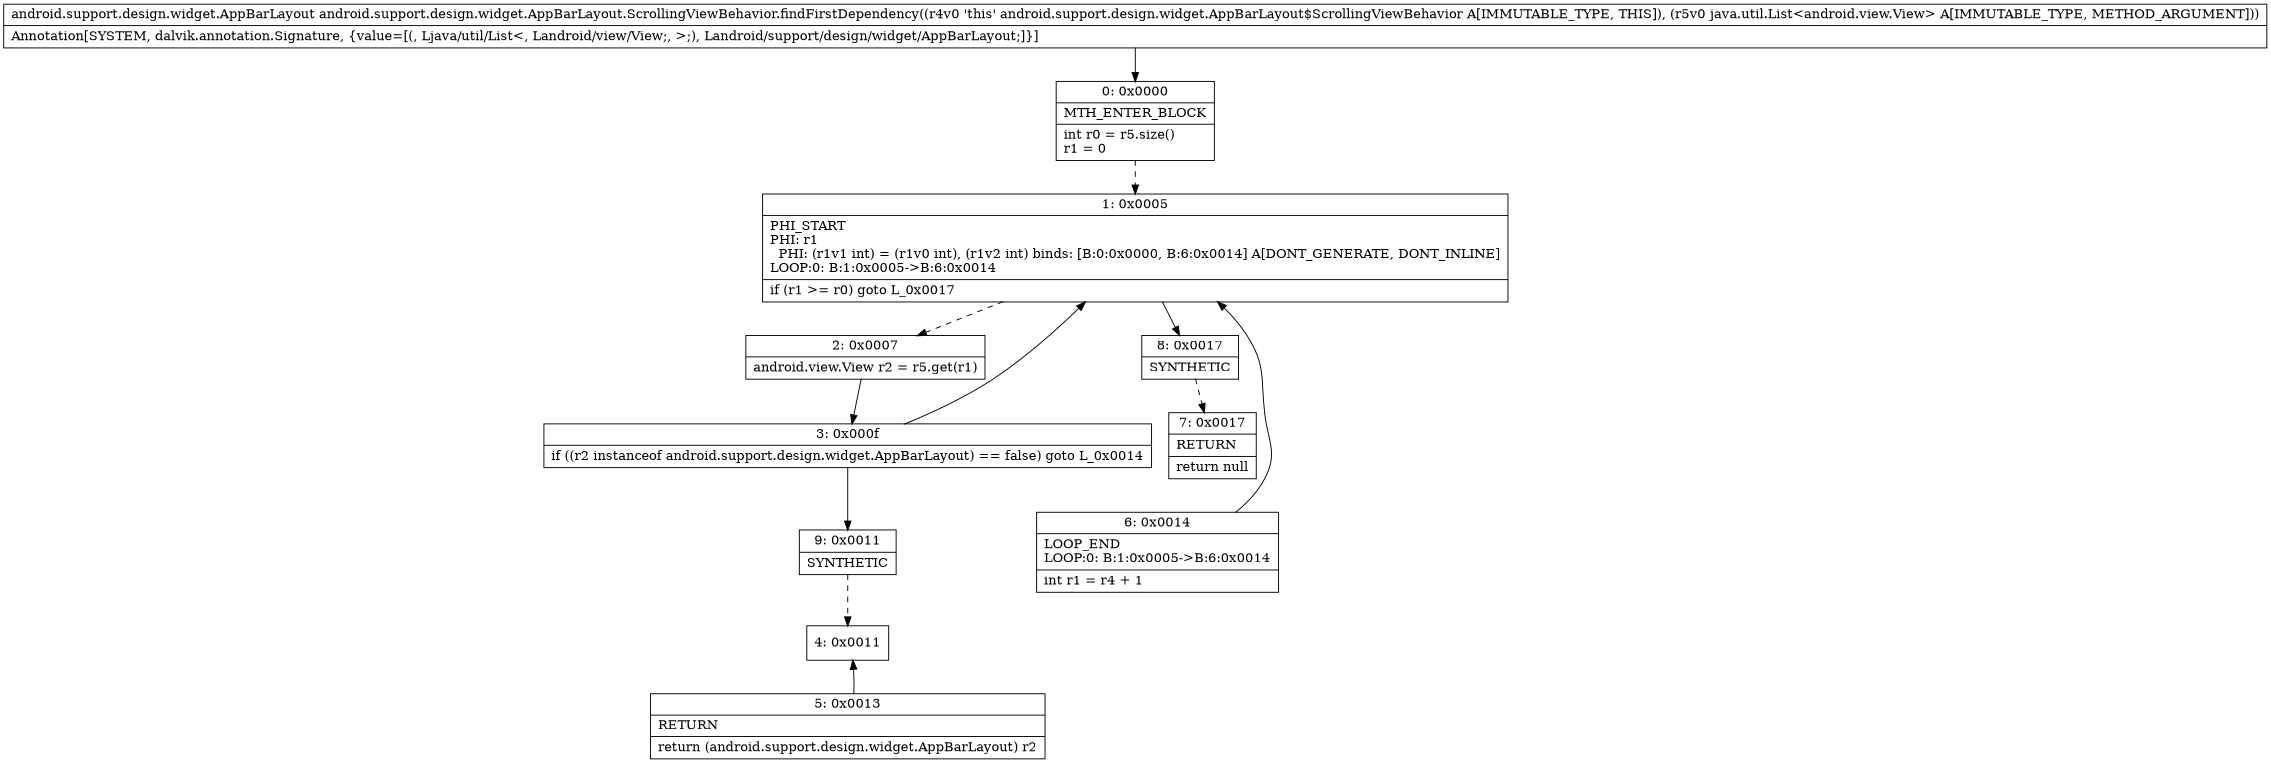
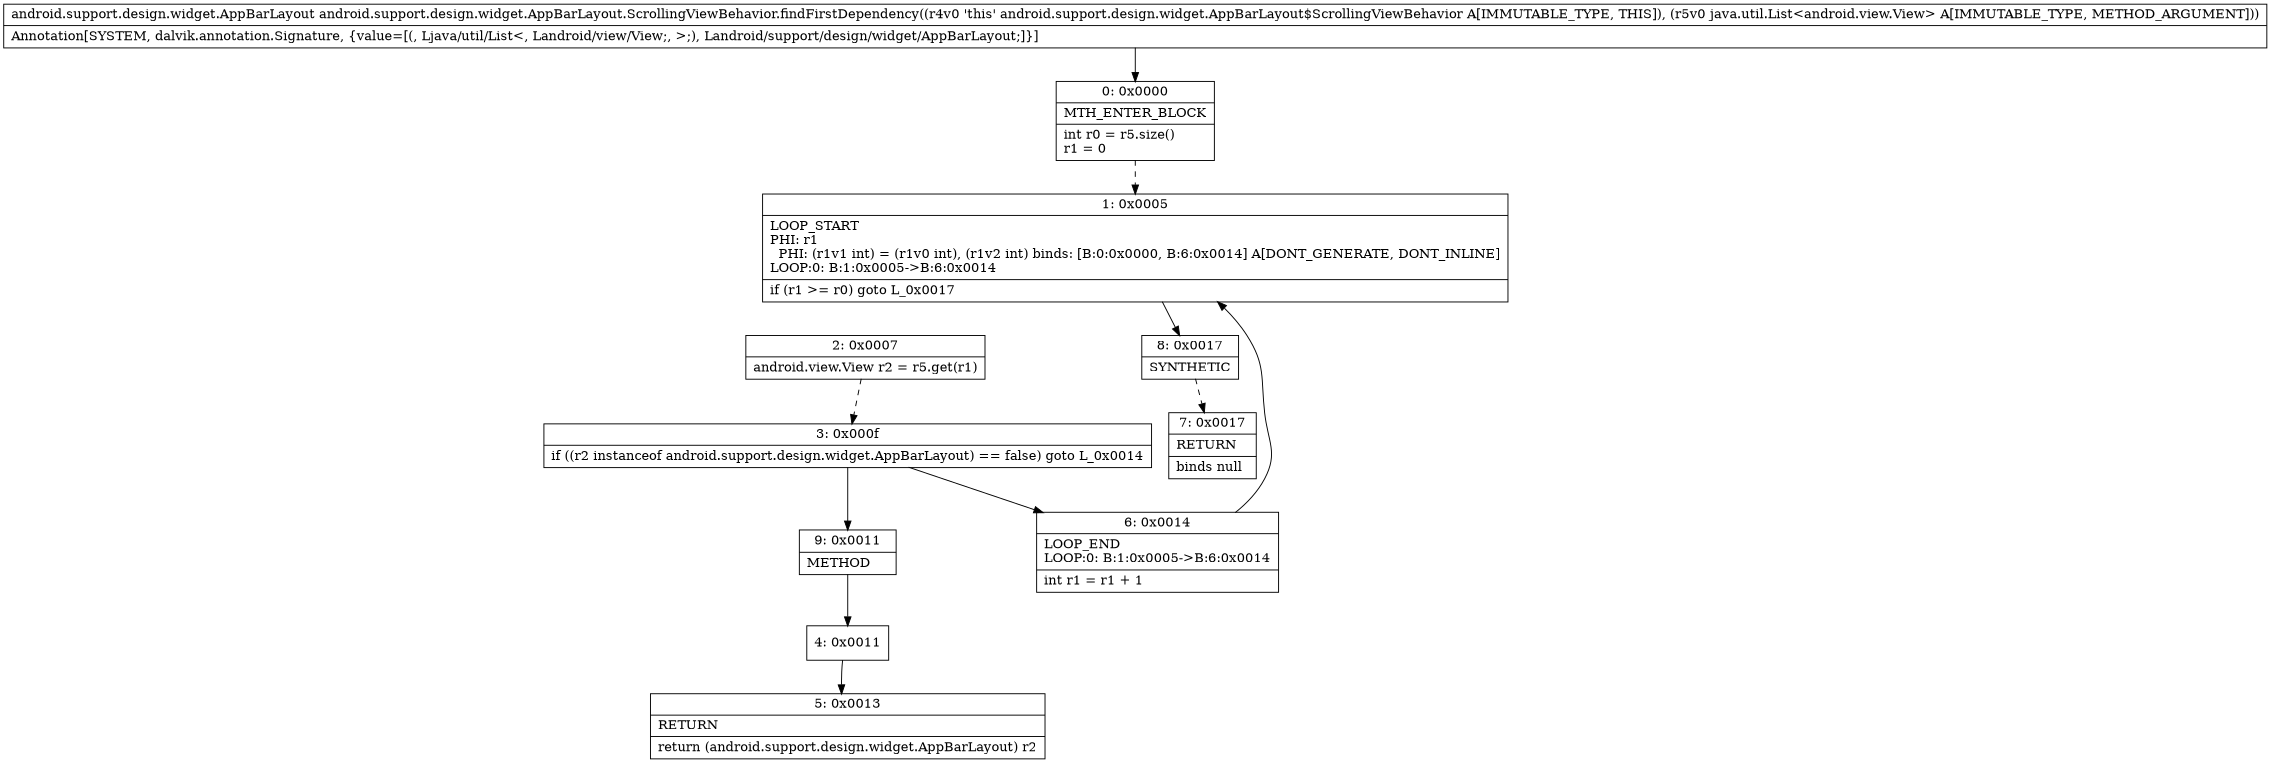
(808, 226) -> (815, 226)
(965, 317) -> none
(998, 376) -> (971, 488)
(858, 397) -> (858, 397)
(1213, 467) -> (1209, 467)
(848, 563) -> (839, 563)
(1094, 581) -> (1094, 581)
(848, 595) -> (848, 595)
(854, 682) -> (842, 672)
